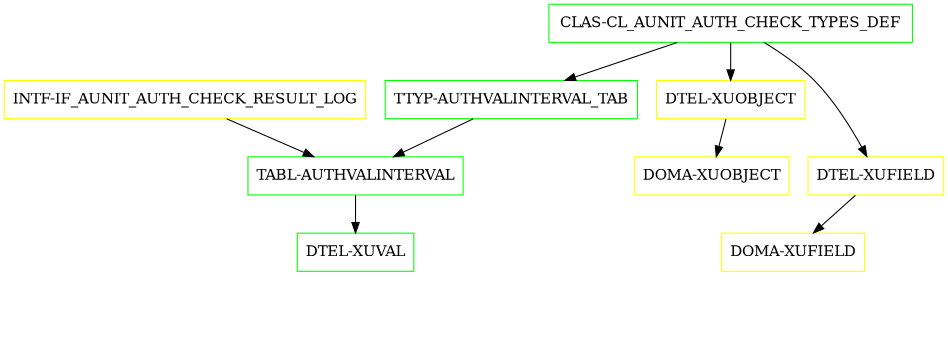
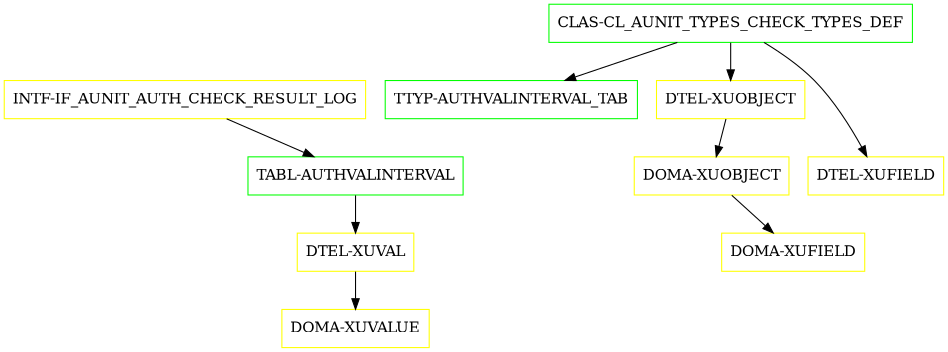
(731, 23) -> (731, 23)
(438, 135) -> none
(839, 210) -> (748, 210)
(356, 252) -> (356, 252)
none -> (356, 329)
